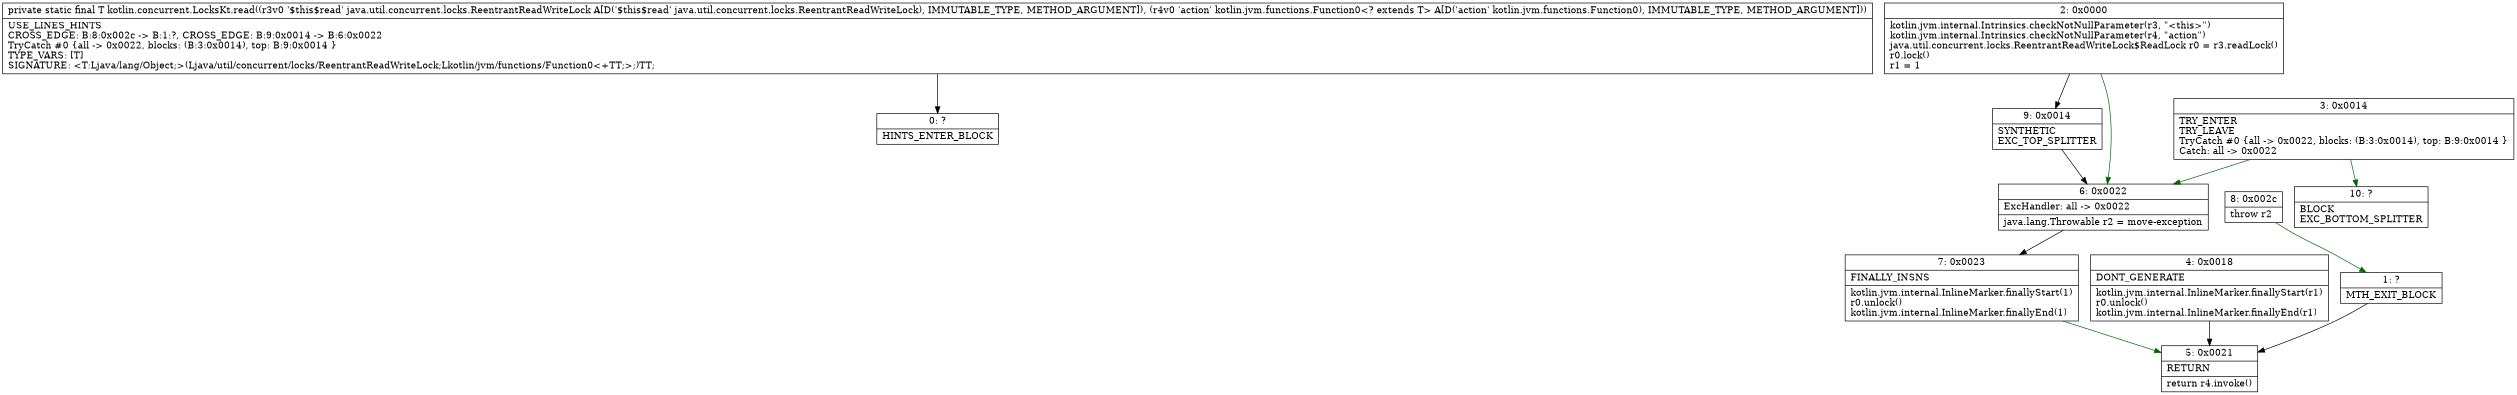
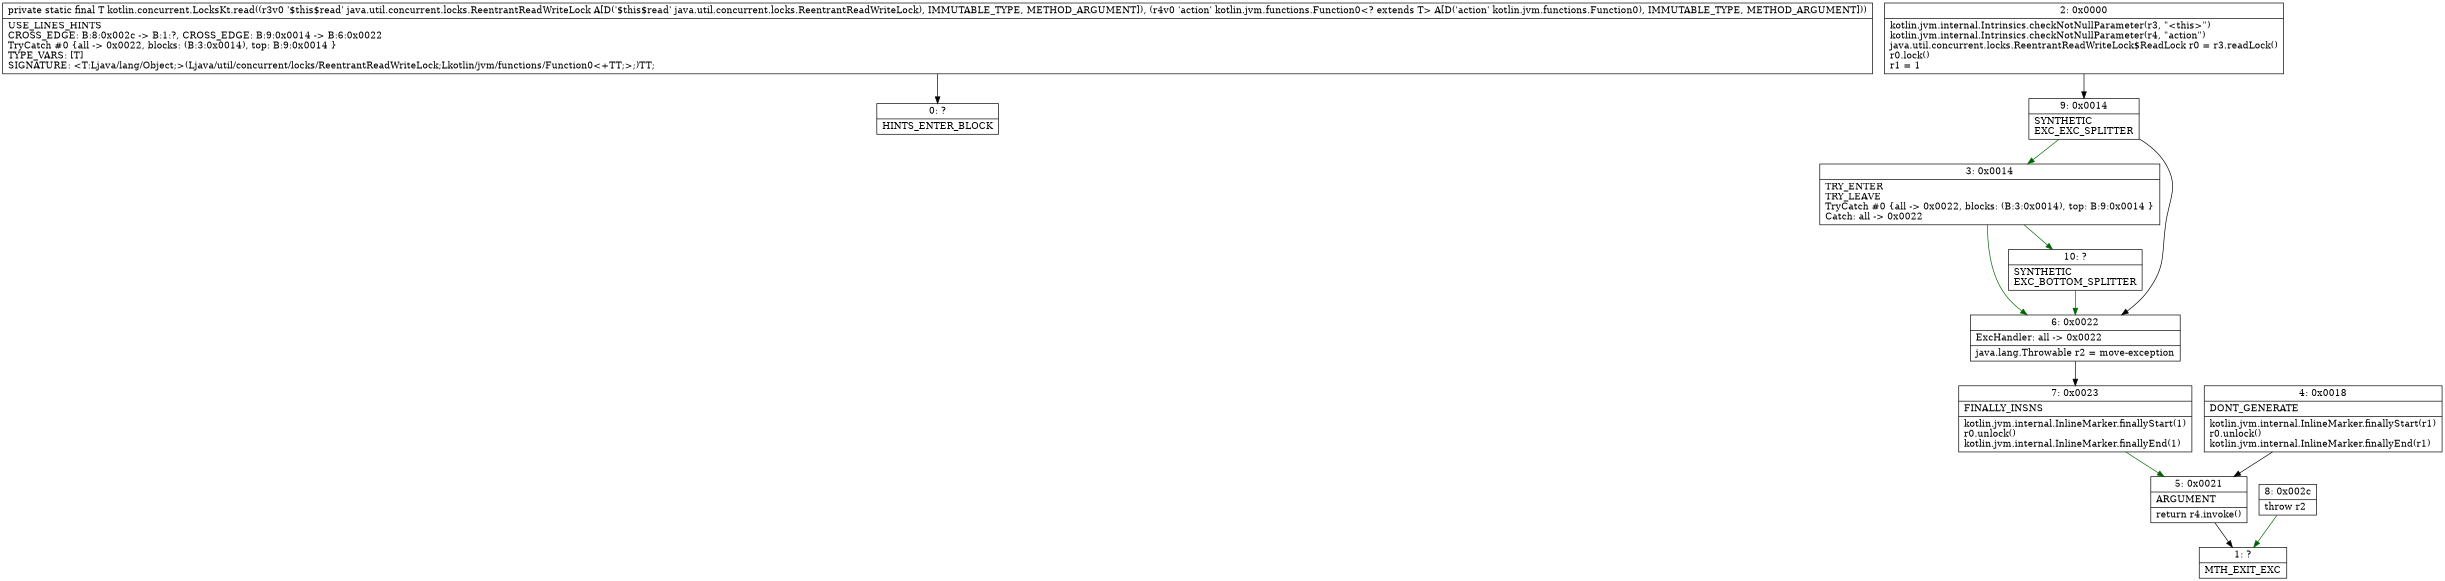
(2111, 125) -> (2075, 299)
(2047, 141) -> (2084, 131)
none -> (2046, 150)
(2317, 209) -> (2043, 272)
(2391, 295) -> (2243, 570)
(2317, 329) -> (2222, 532)
(2189, 368) -> (2186, 499)
